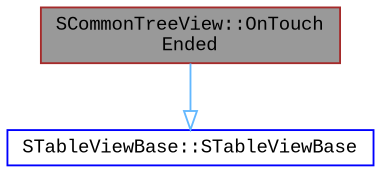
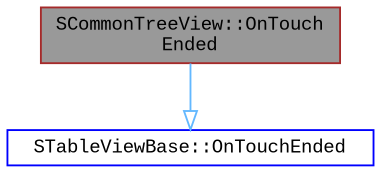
(190, 148) -> (190, 148)
